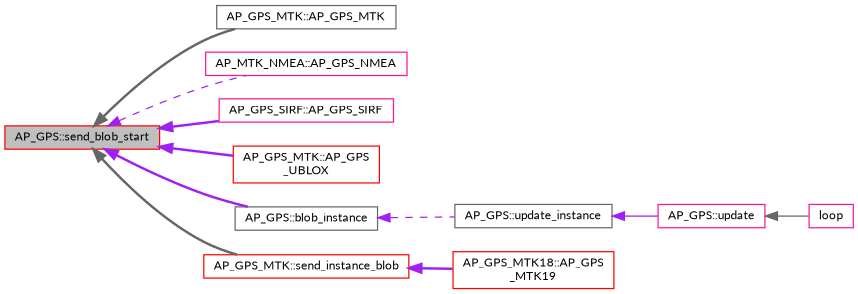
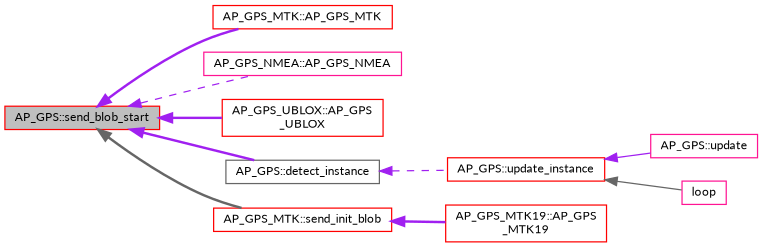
(306, 17) -> (303, 17)
(306, 64) -> (303, 64)
(164, 65) -> (170, 57)
(306, 110) -> none
(306, 165) -> (303, 118)
(533, 216) -> (526, 169)
(793, 216) -> (649, 186)
(306, 219) -> (303, 172)
(306, 266) -> (303, 220)
(533, 270) -> (526, 223)
